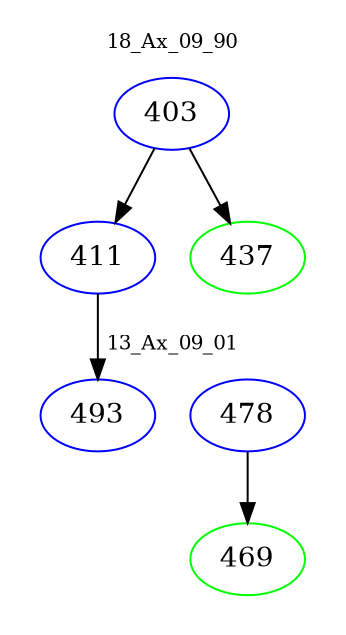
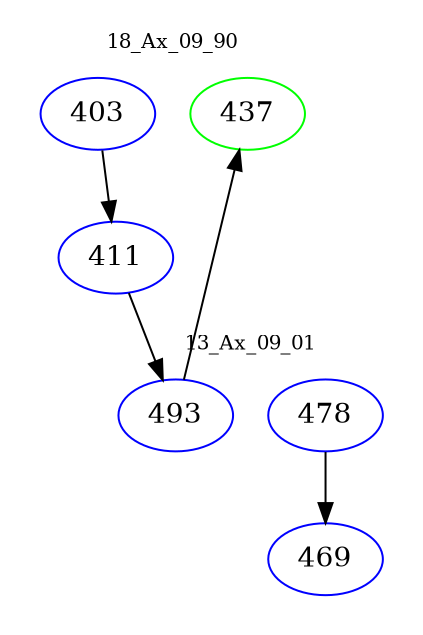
(205, 177) -> (209, 275)
(248, 559) -> (326, 559)
